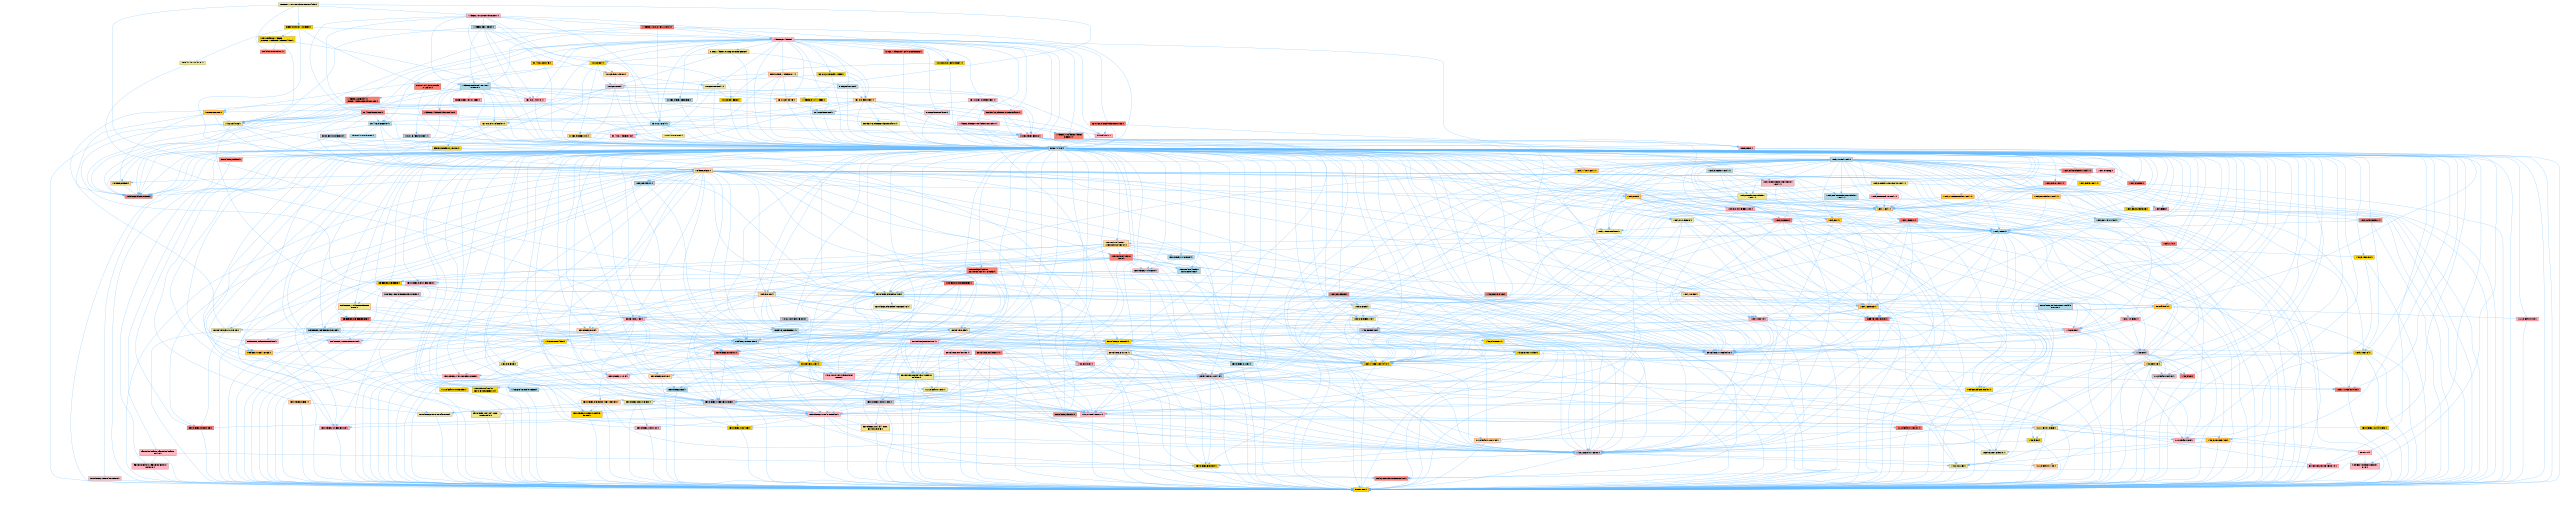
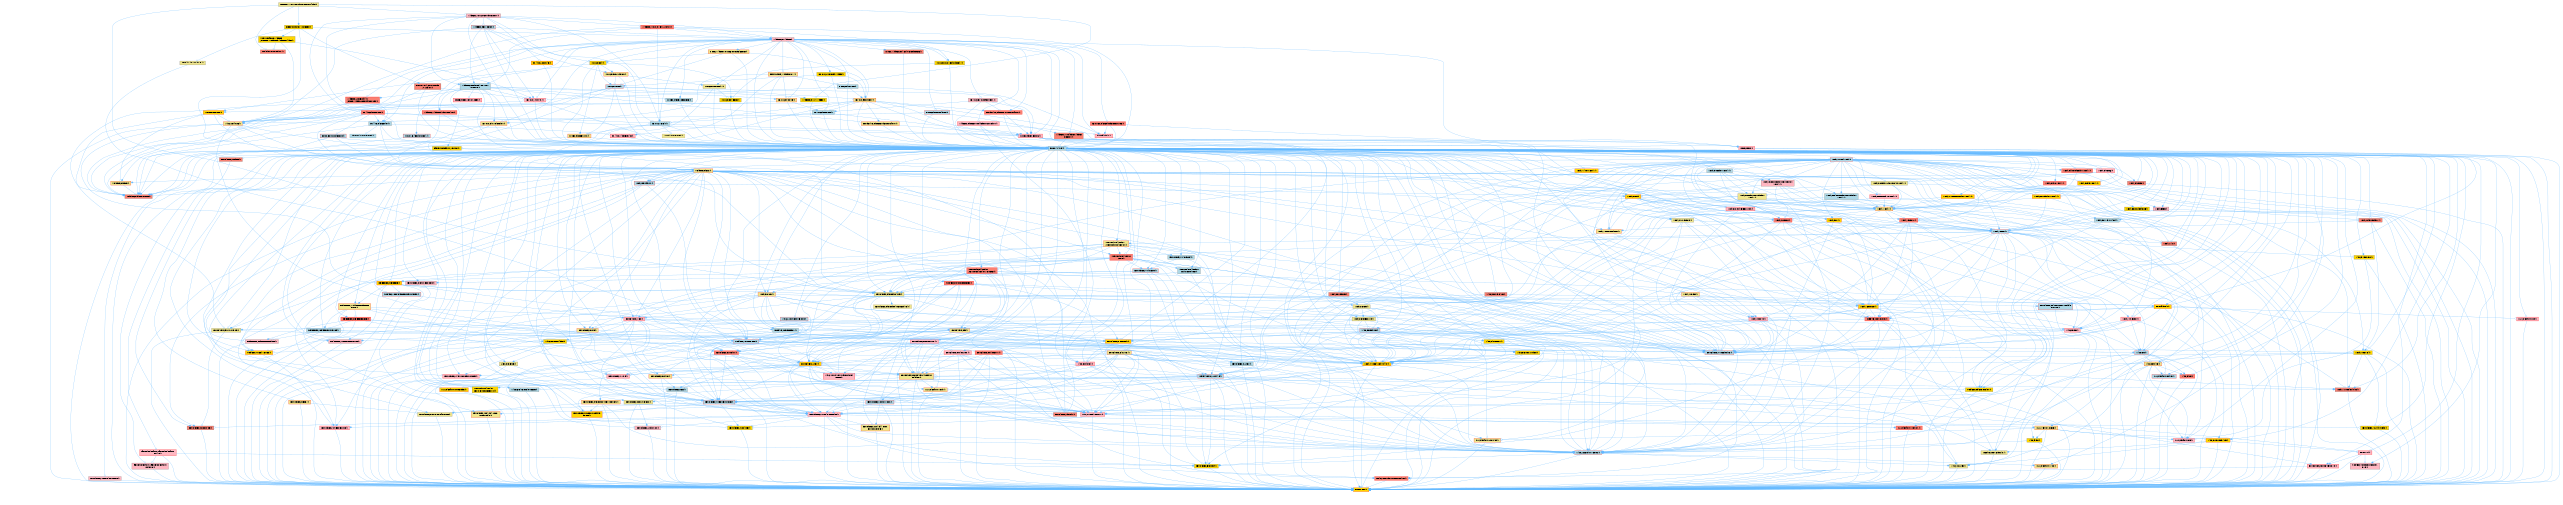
none -> (1995, 479)
